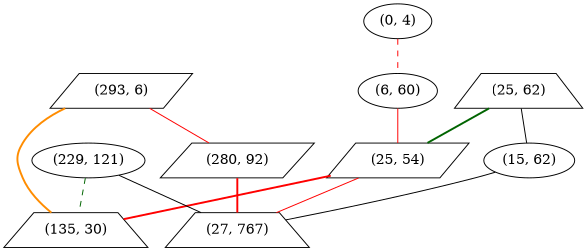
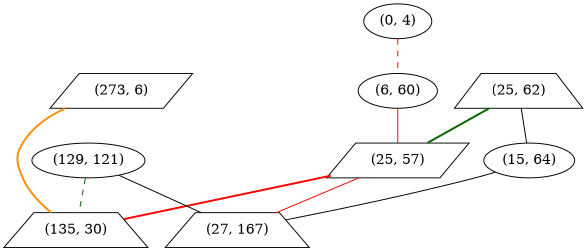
(121, 91) -> (121, 91)
(88, 160) -> (88, 160)
(237, 160) -> none
(398, 160) -> (398, 160)
(529, 160) -> (529, 160)
(237, 230) -> (237, 230)
